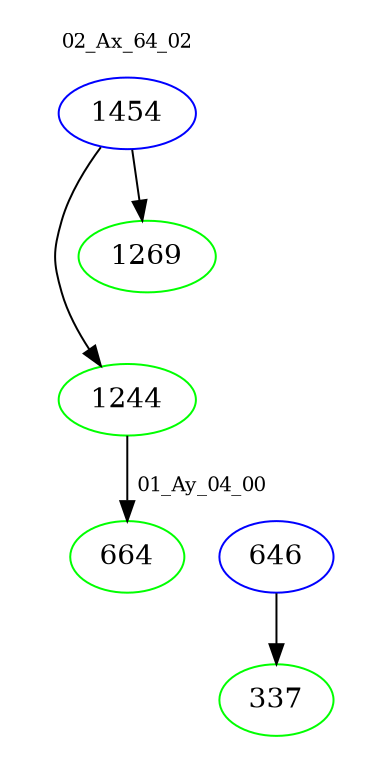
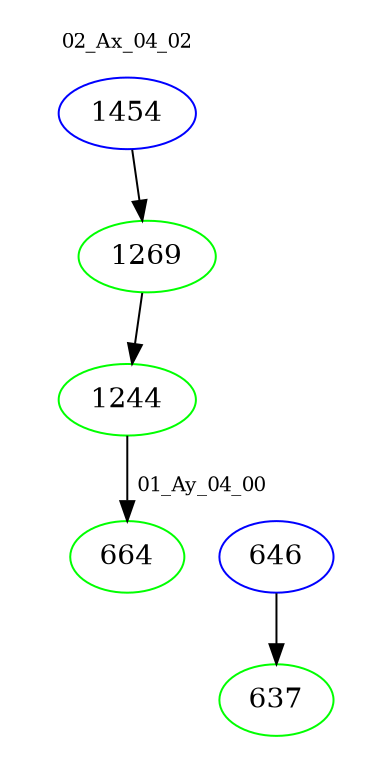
(127, 43) -> (127, 43)
(56, 246) -> (139, 318)
(276, 700) -> (276, 700)
